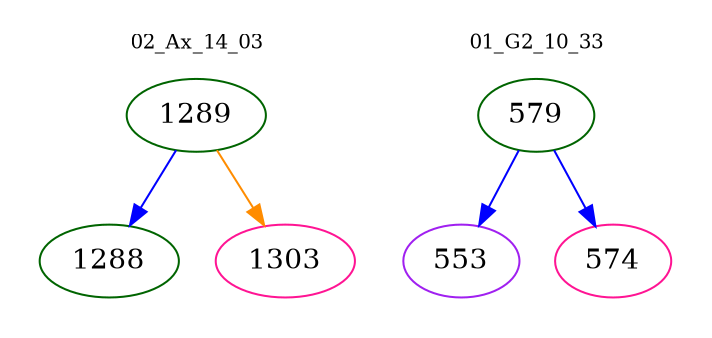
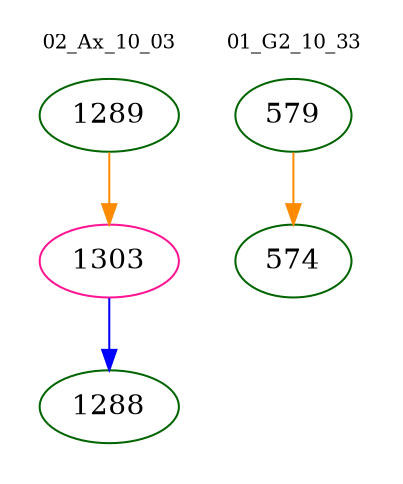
(197, 44) -> (109, 44)
(158, 179) -> (109, 324)
(570, 179) -> (293, 178)
(461, 261) -> none
(613, 261) -> (293, 261)
